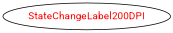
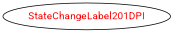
(87, 16) -> (87, 16)
